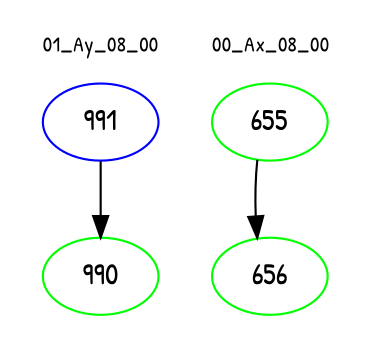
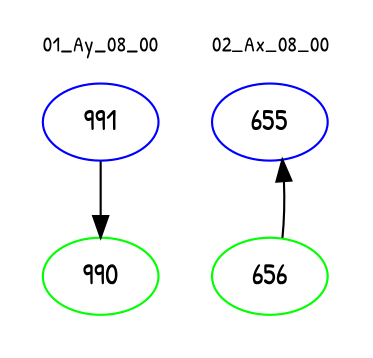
(271, 46) -> (271, 46)
(270, 122) -> (270, 122)
(256, 188) -> (284, 210)
